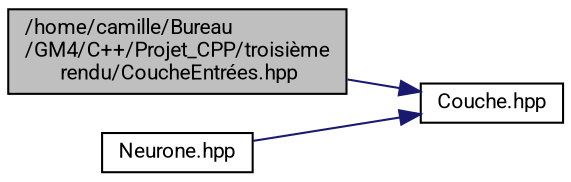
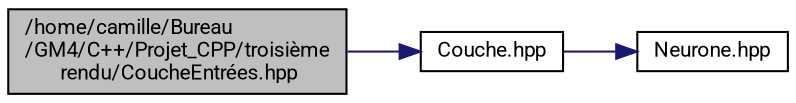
(326, 129) -> (589, 52)
